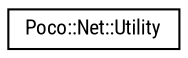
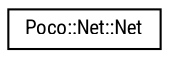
(94, 29) -> (84, 29)
